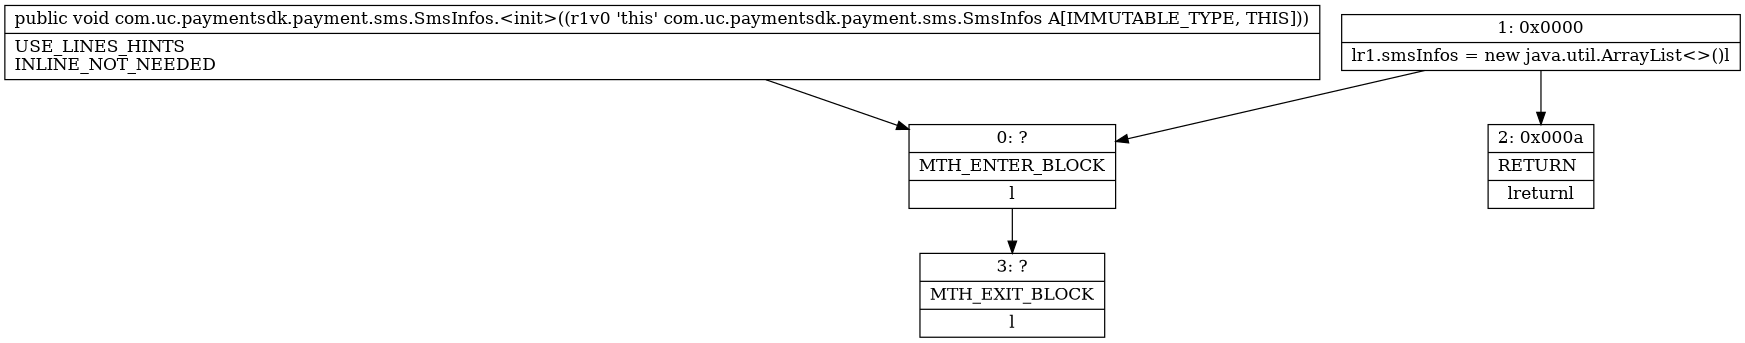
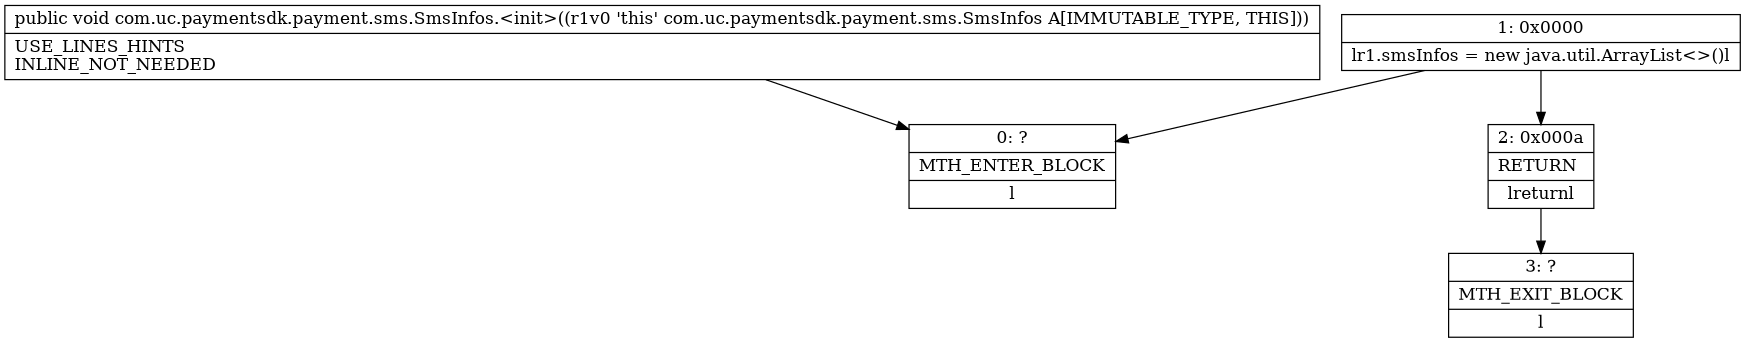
(1012, 225) -> (1541, 225)
